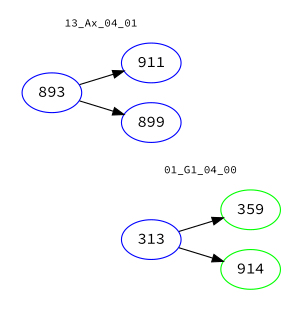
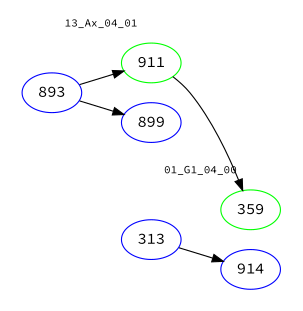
(151, 63) -> (151, 63)
(196, 226) -> (212, 125)
(251, 269) -> (251, 269)
